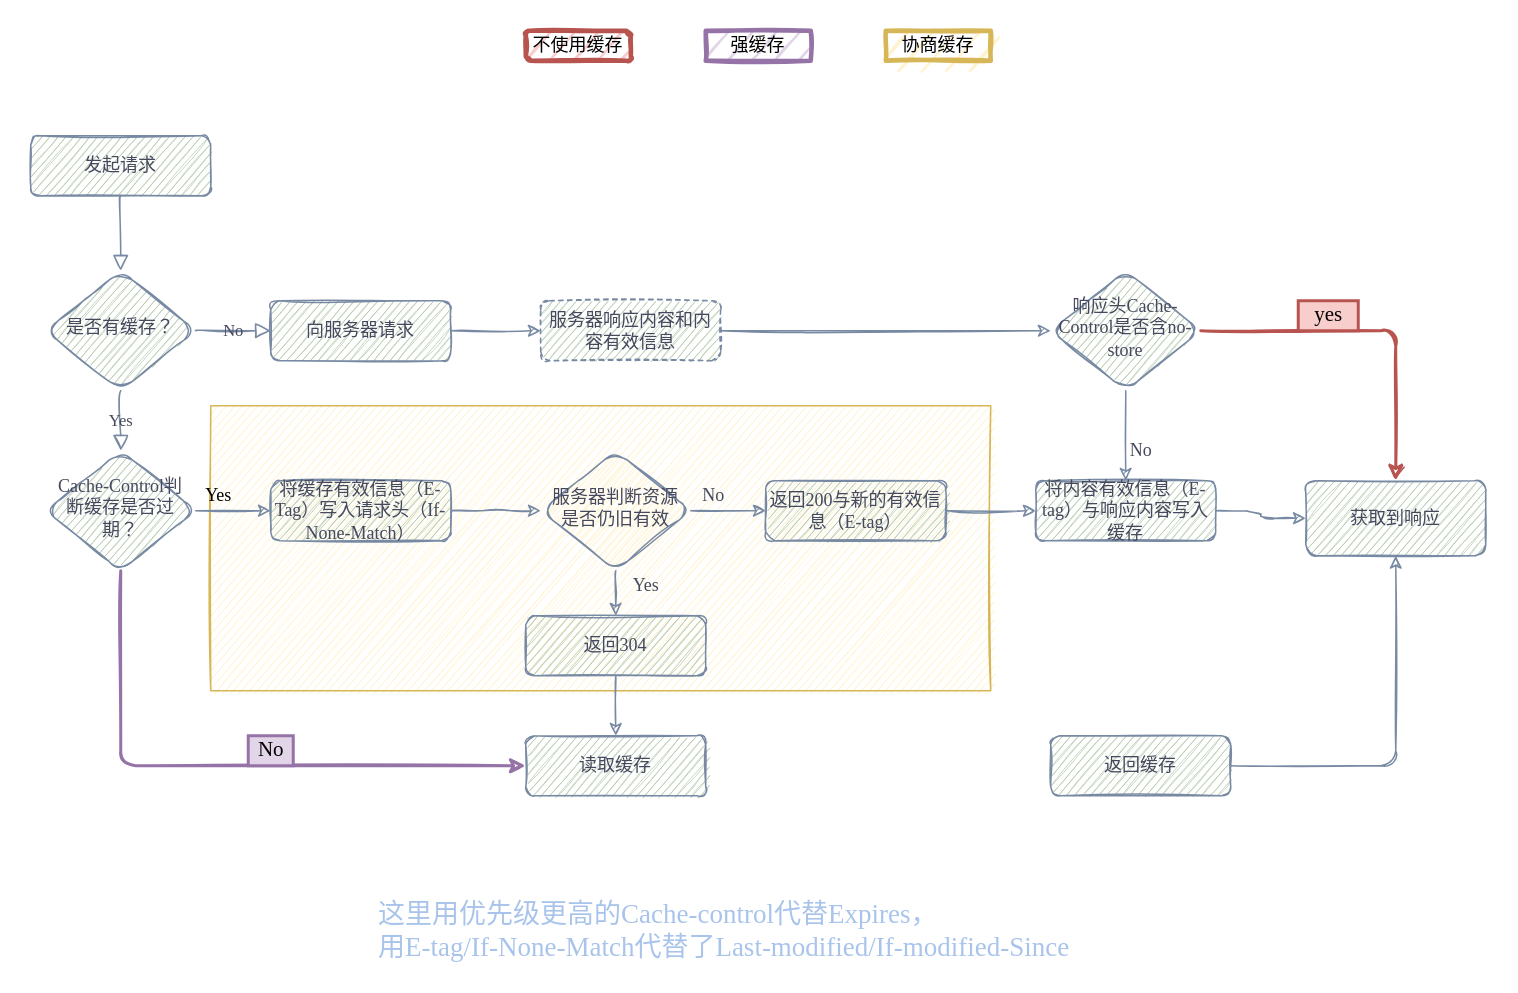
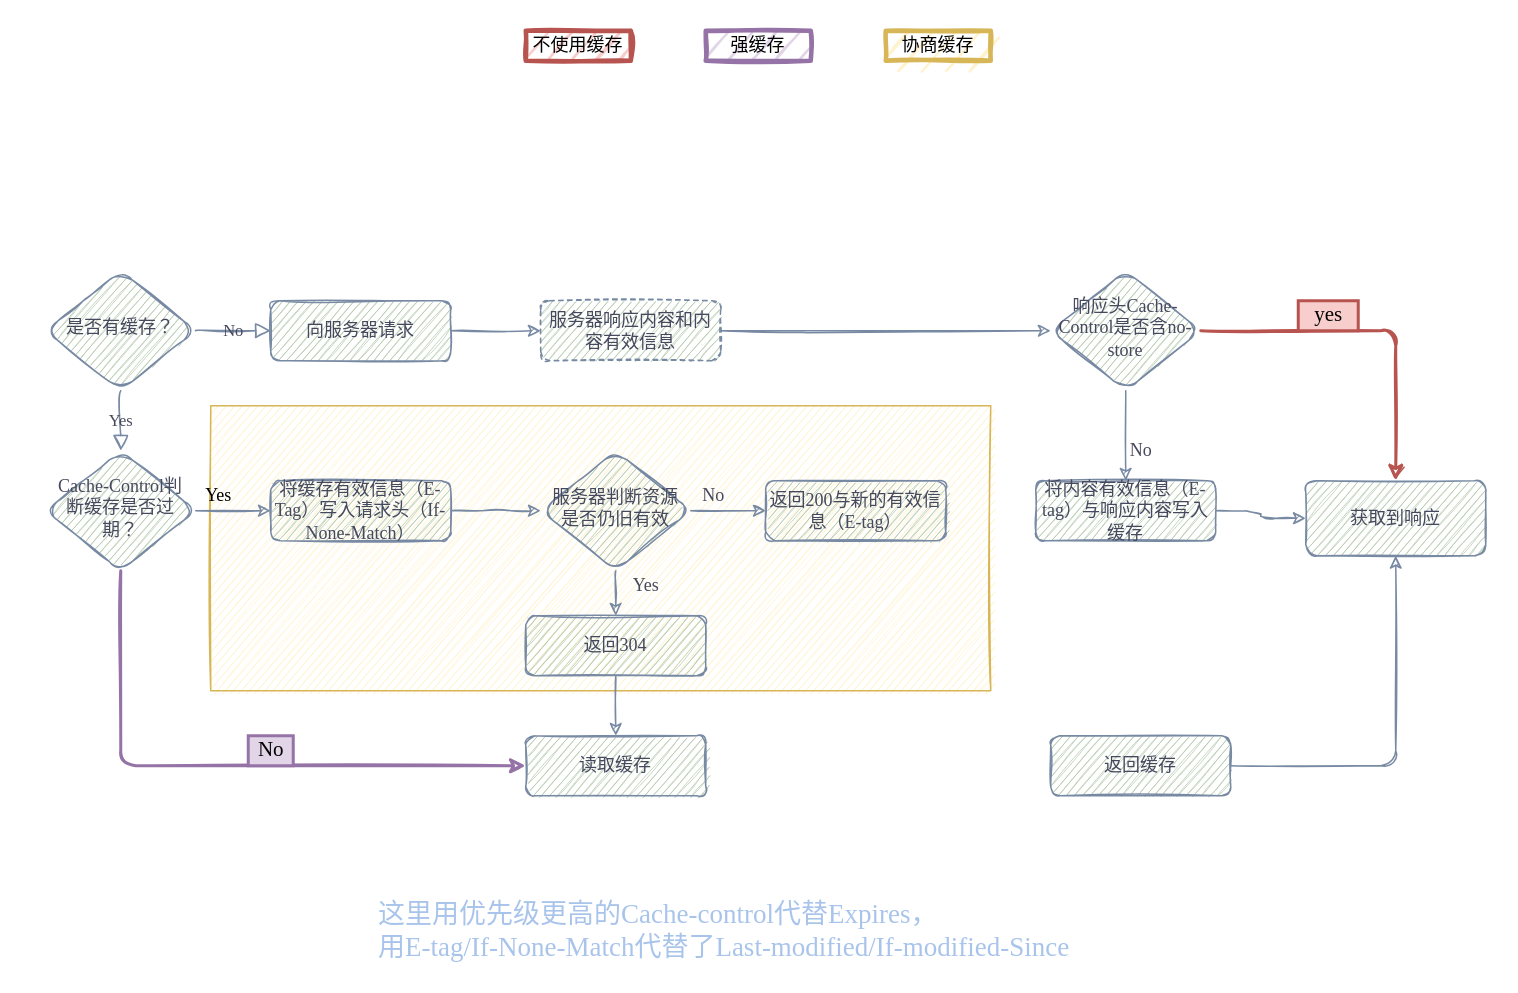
(578, 46) -> (578, 46)
(121, 166) -> none
(121, 226) -> none
(616, 511) -> (616, 511)
(1007, 511) -> none
